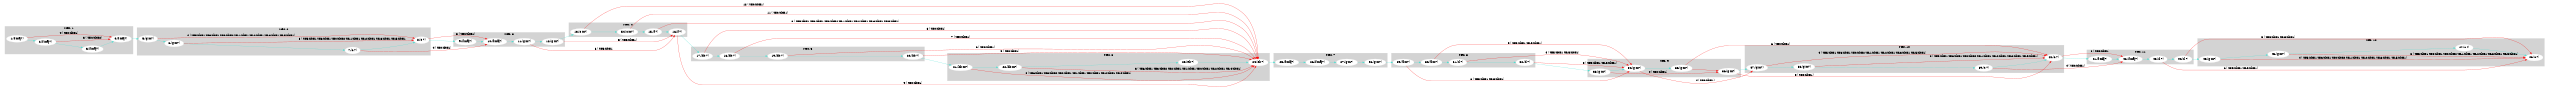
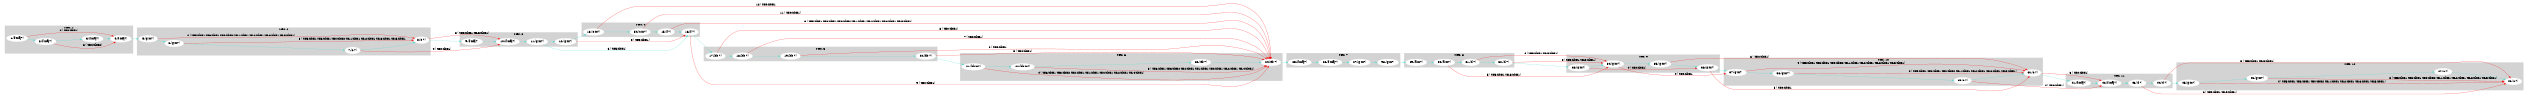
(466, 34) -> (472, 33)
(604, 50) -> (617, 50)
(1704, 70) -> (1683, 66)
(1515, 81) -> none
